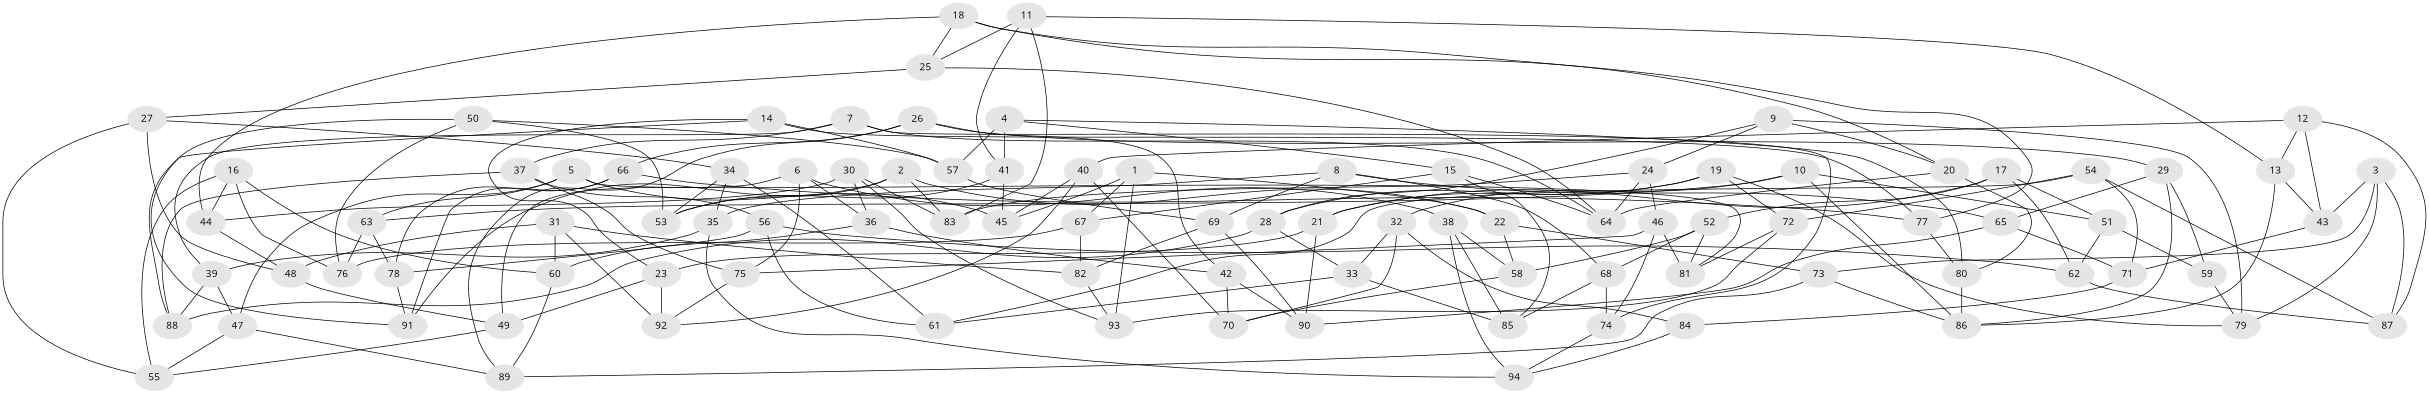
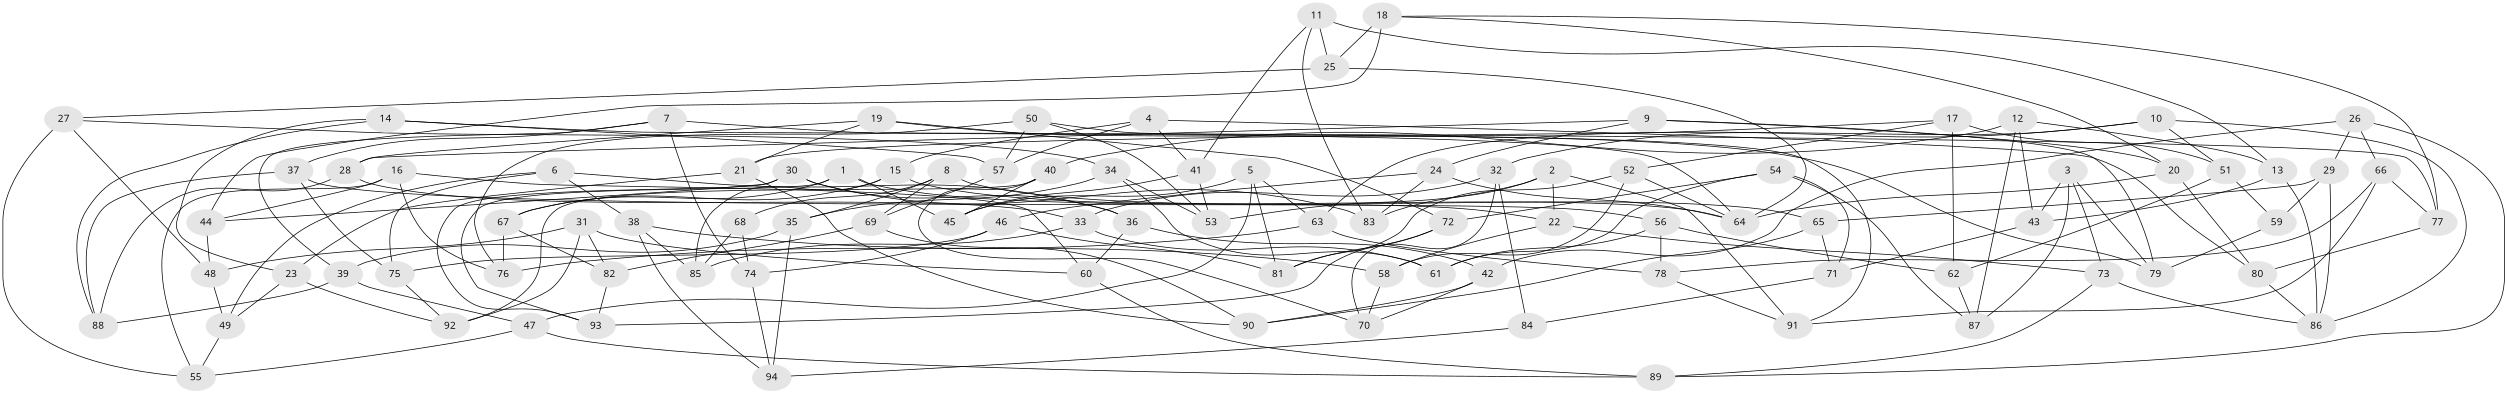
(1640, 257) -> (1685, 197)
